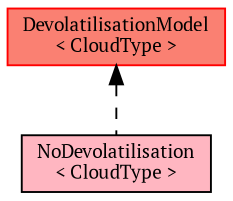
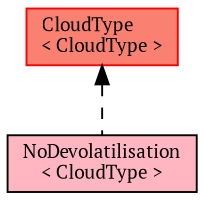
(116, 37) -> (102, 37)
